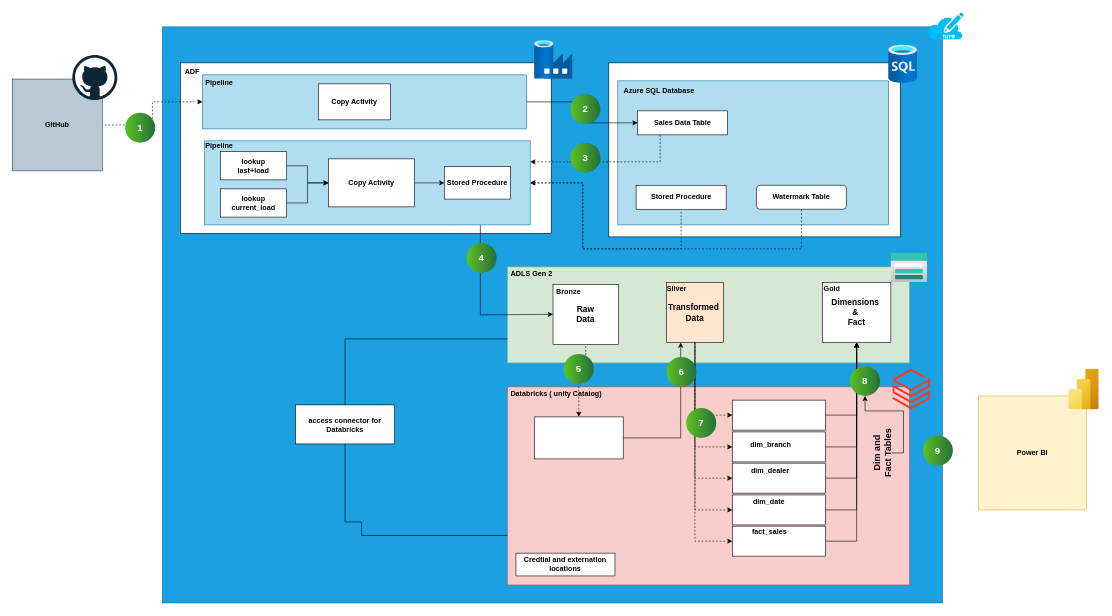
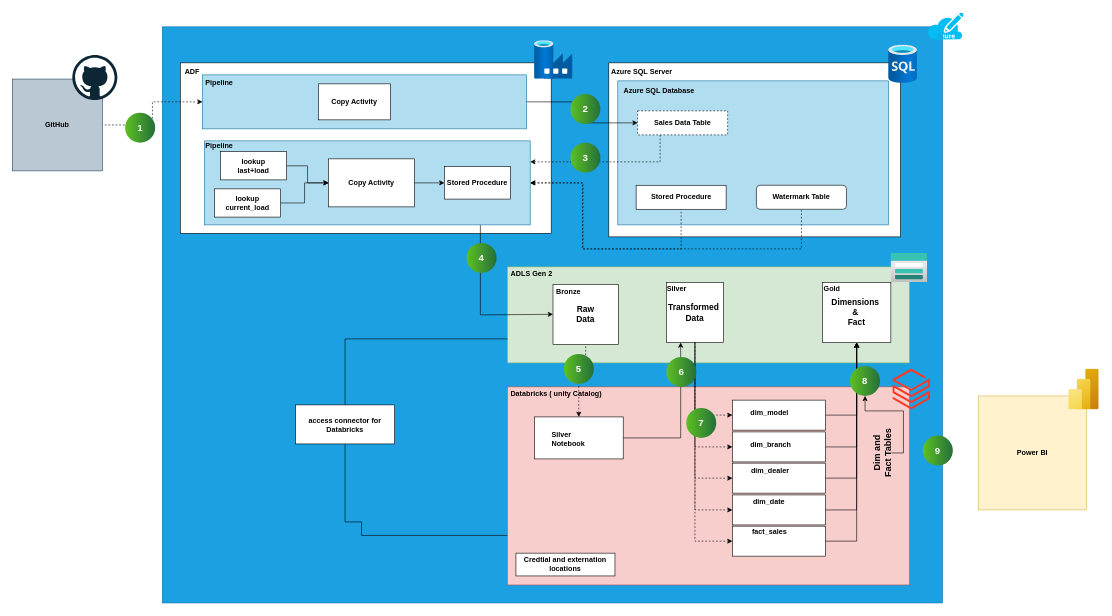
none -> (642, 72)
(683, 123) -> (683, 123)
(254, 203) -> (248, 203)
(695, 312) -> (695, 312)
none -> (770, 413)
none -> (578, 439)
